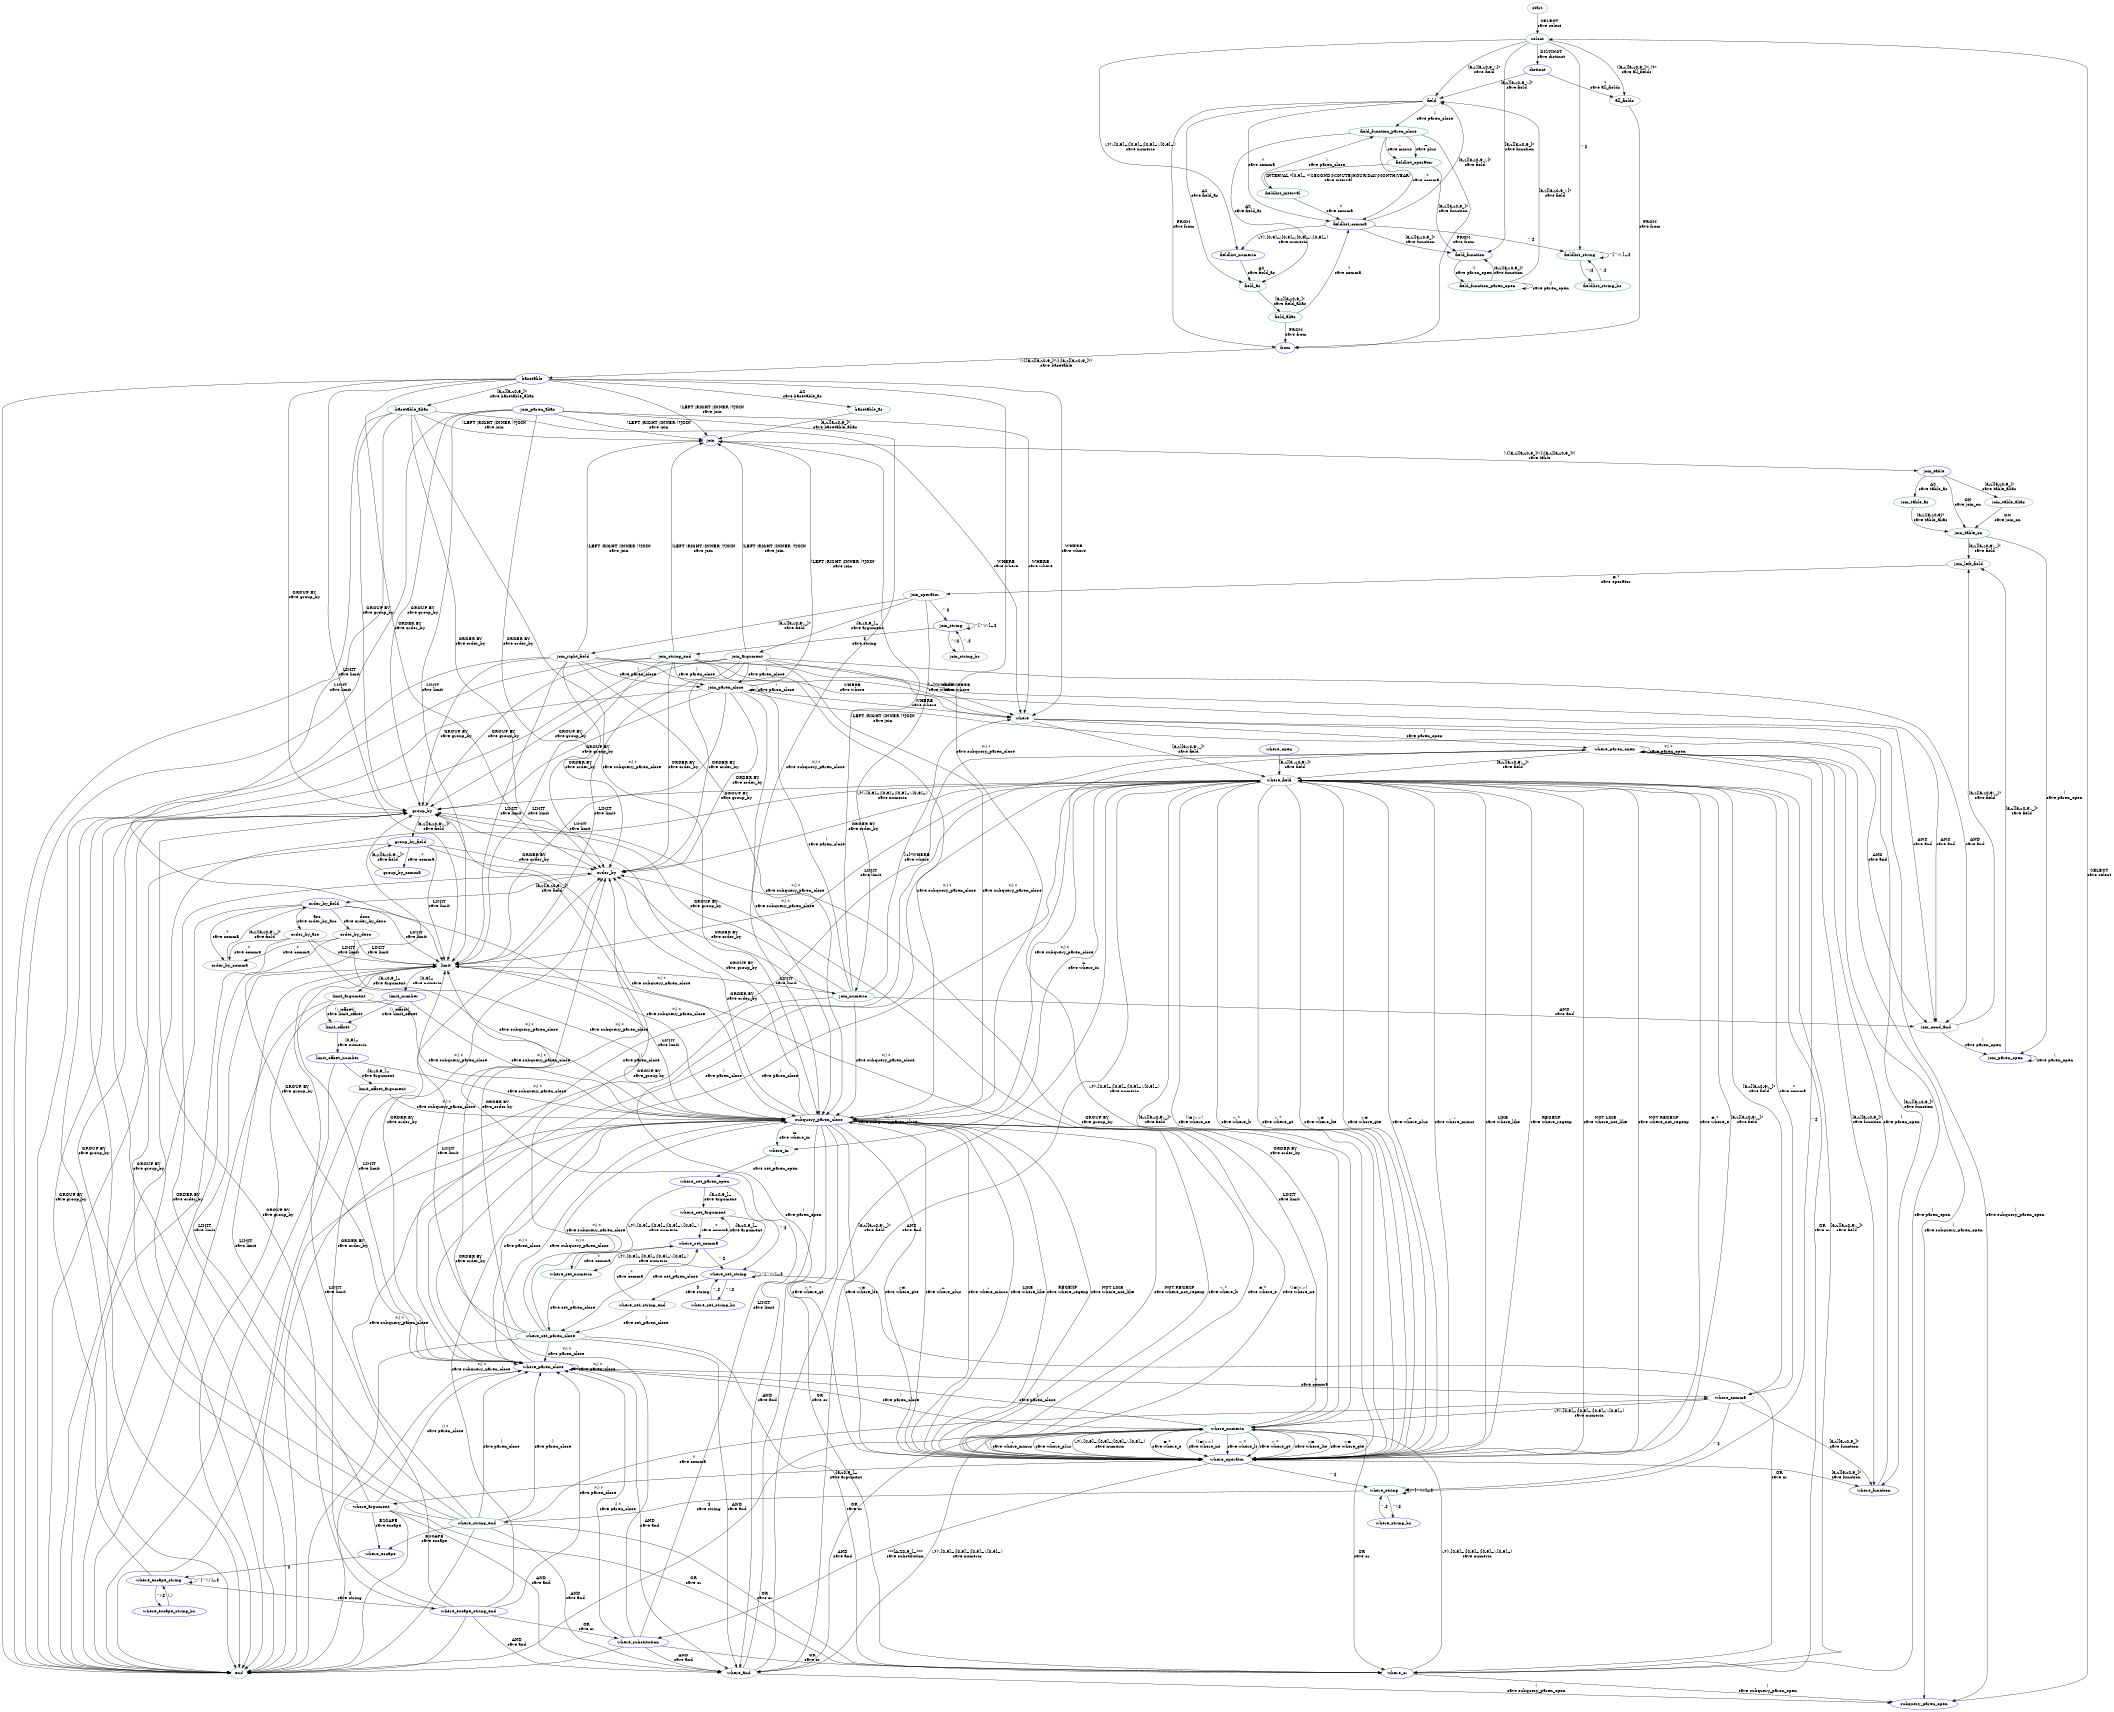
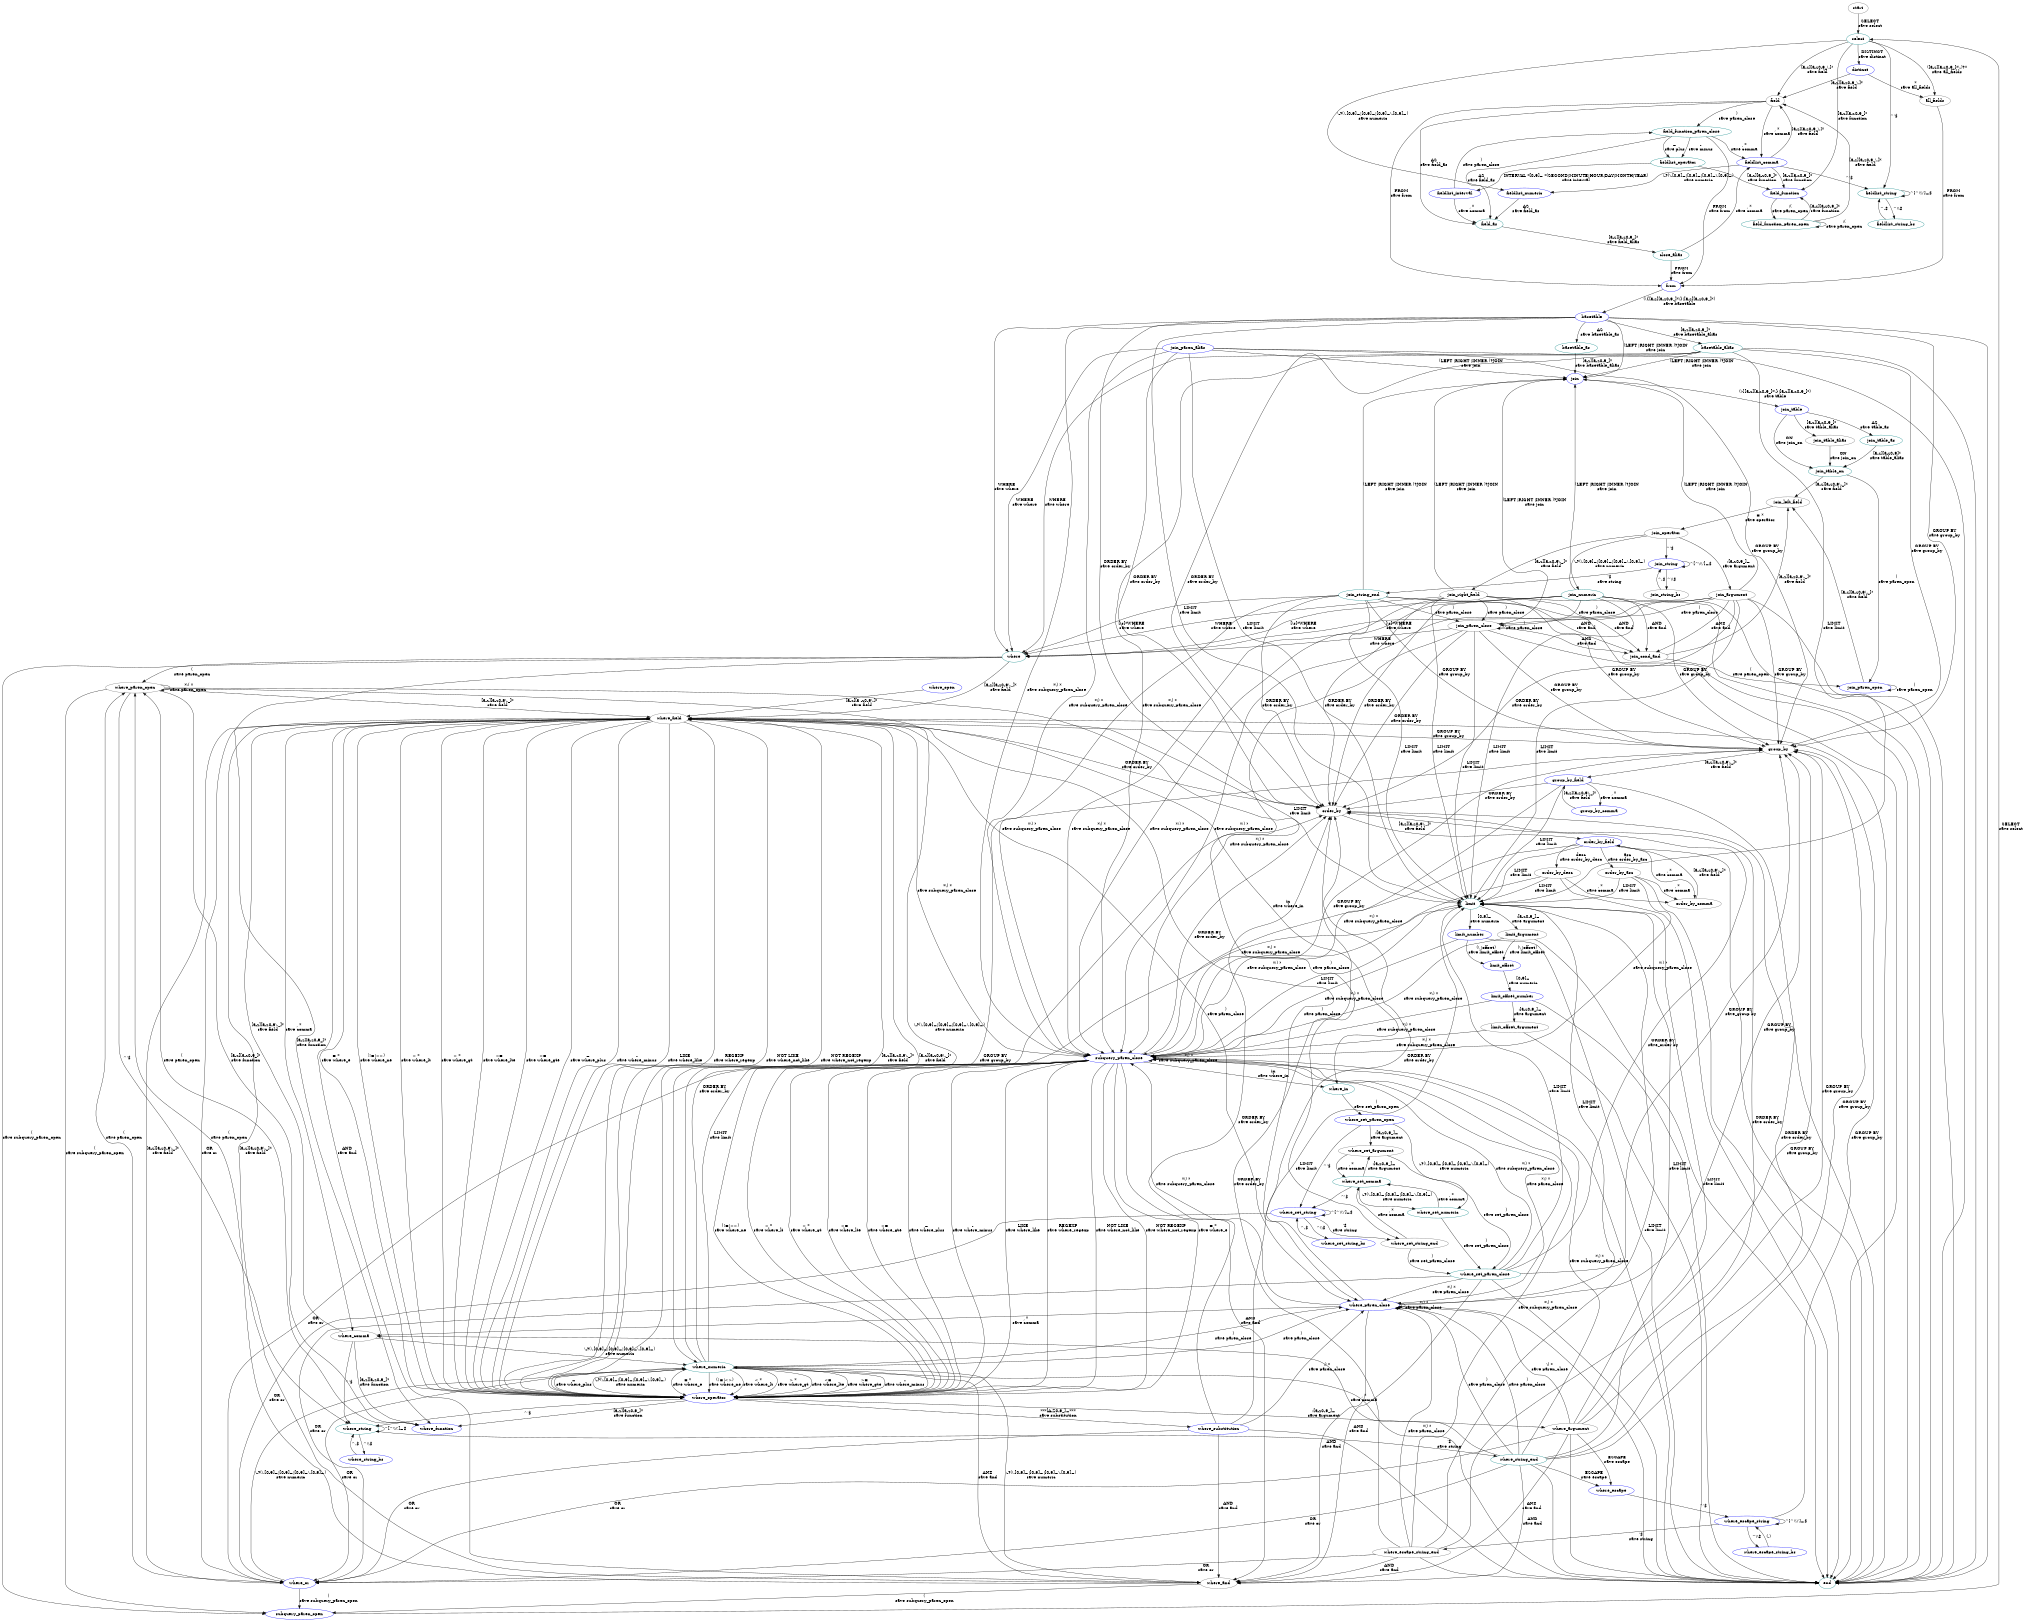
(1283, 193) -> (1455, 193)
(1315, 208) -> (1459, 214)
(1285, 317) -> (1671, 255)
(876, 887) -> (1103, 736)
(644, 973) -> (1505, 692)
none -> (1753, 999)
(699, 1244) -> (1362, 1182)
(469, 1611) -> (1412, 1552)
(553, 1627) -> (900, 1574)
